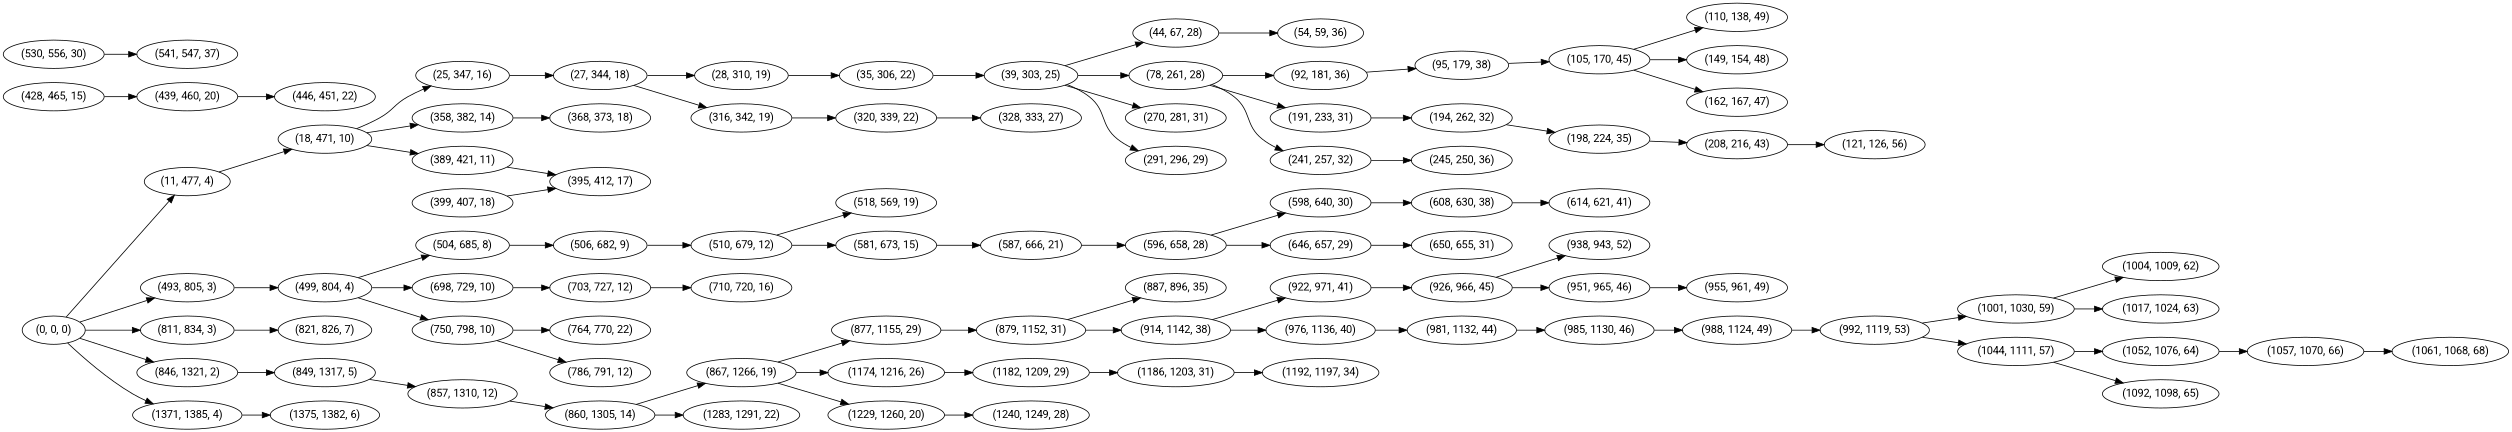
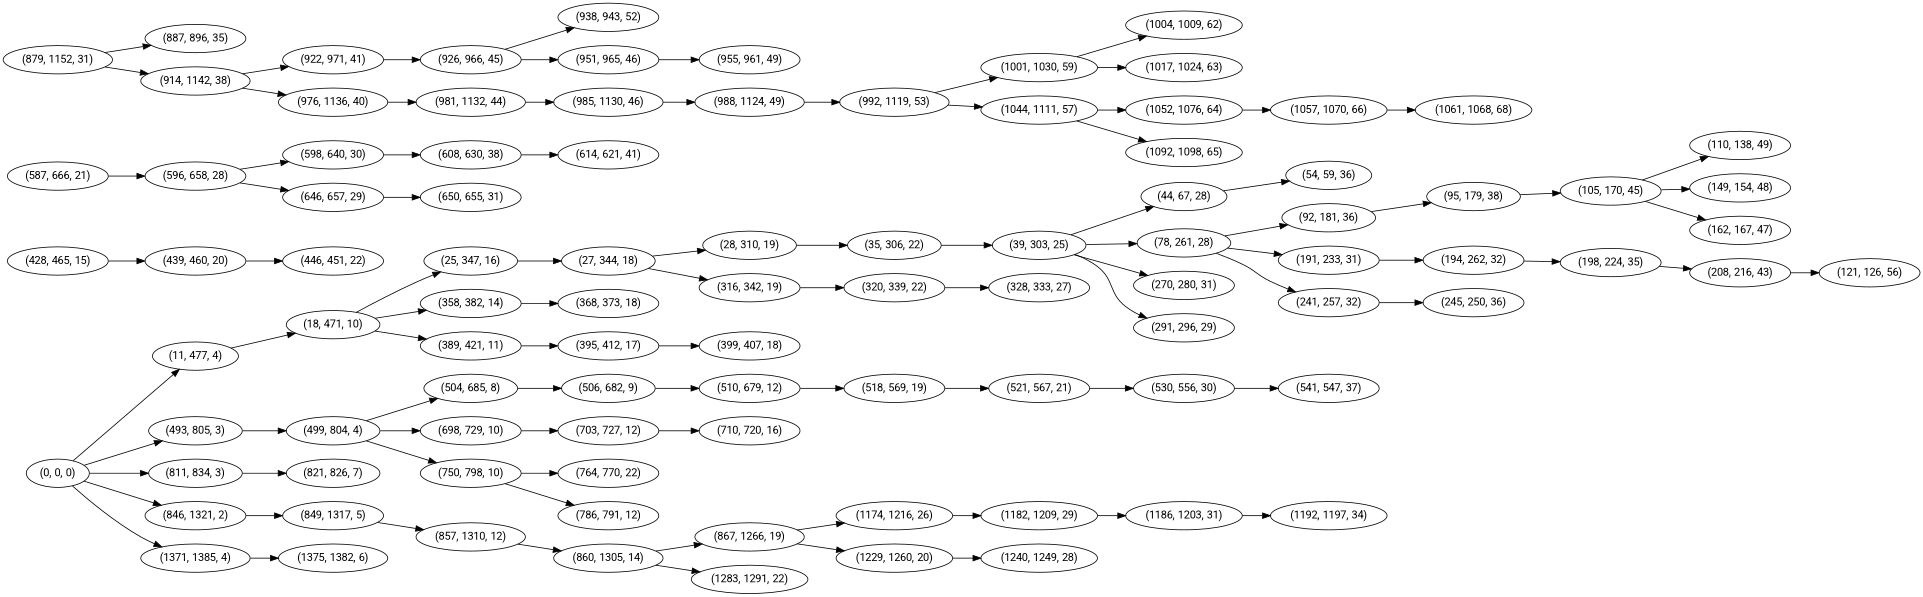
(1176, 118) -> (1184, 285)
(528, 193) -> (675, 346)
(886, 245) -> none
(886, 330) -> none
none -> (1039, 388)
